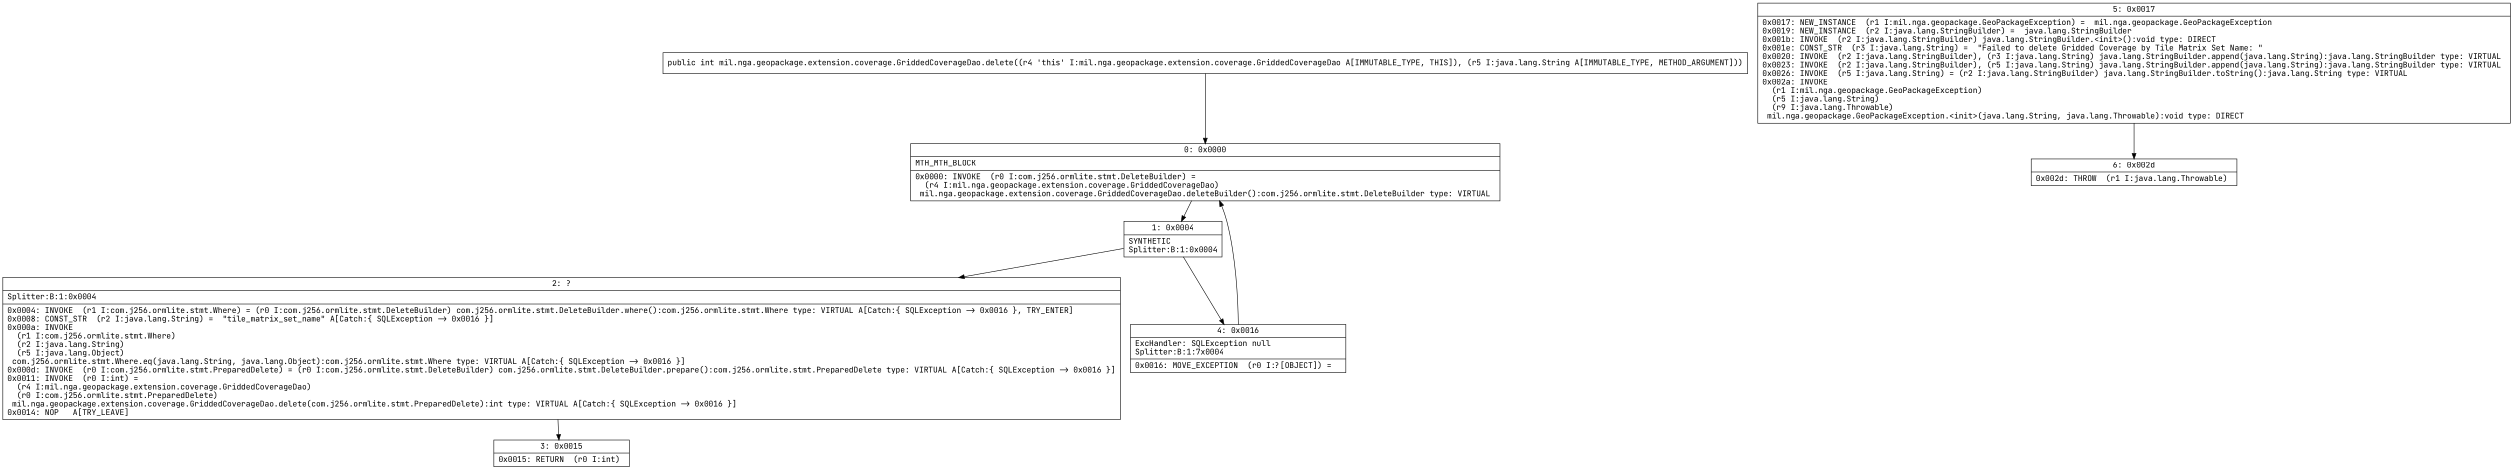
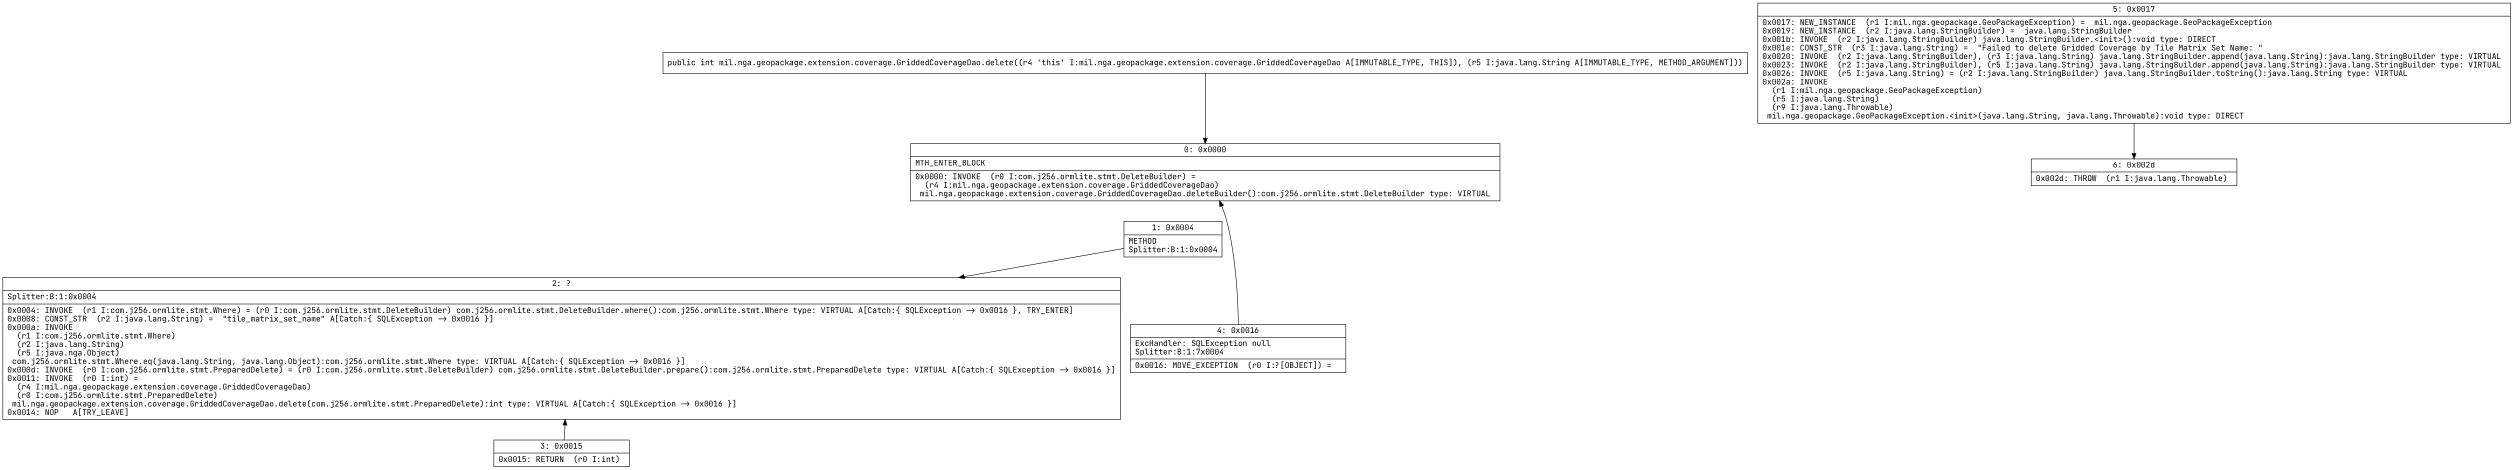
(946, 163) -> (950, 163)
(1188, 209) -> none
(1150, 241) -> (1143, 241)
(1202, 288) -> none
(66, 353) -> (64, 353)
(558, 427) -> (565, 433)
